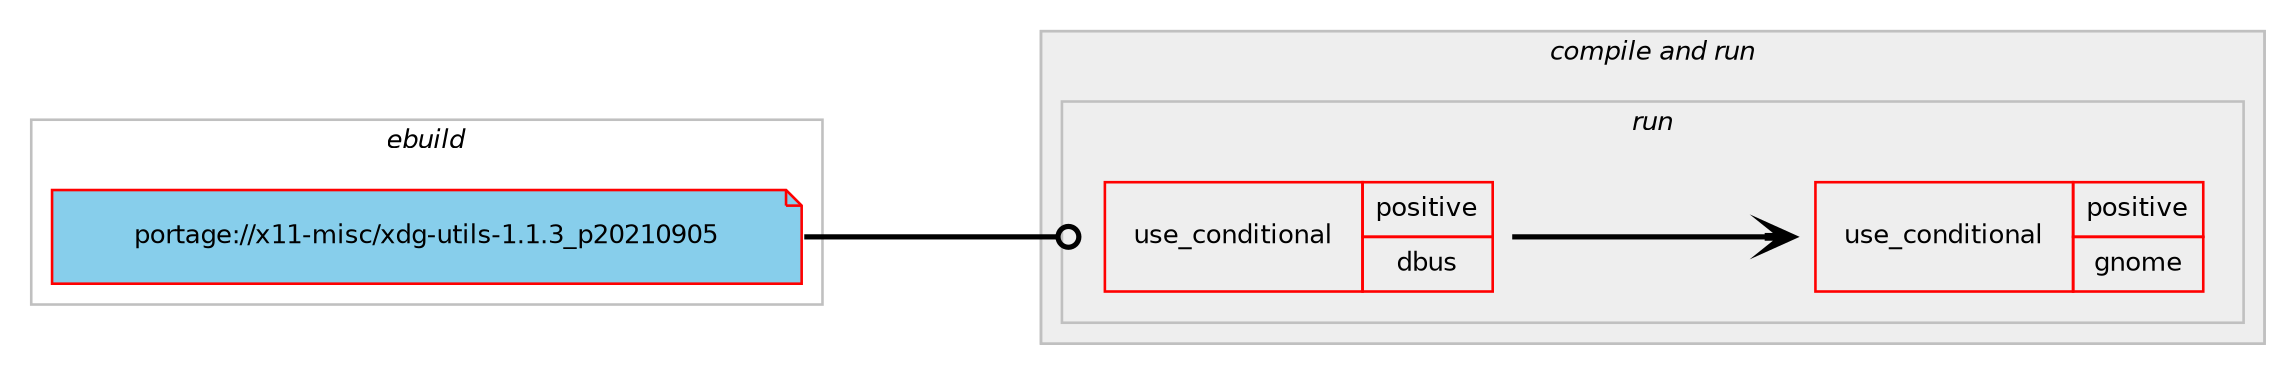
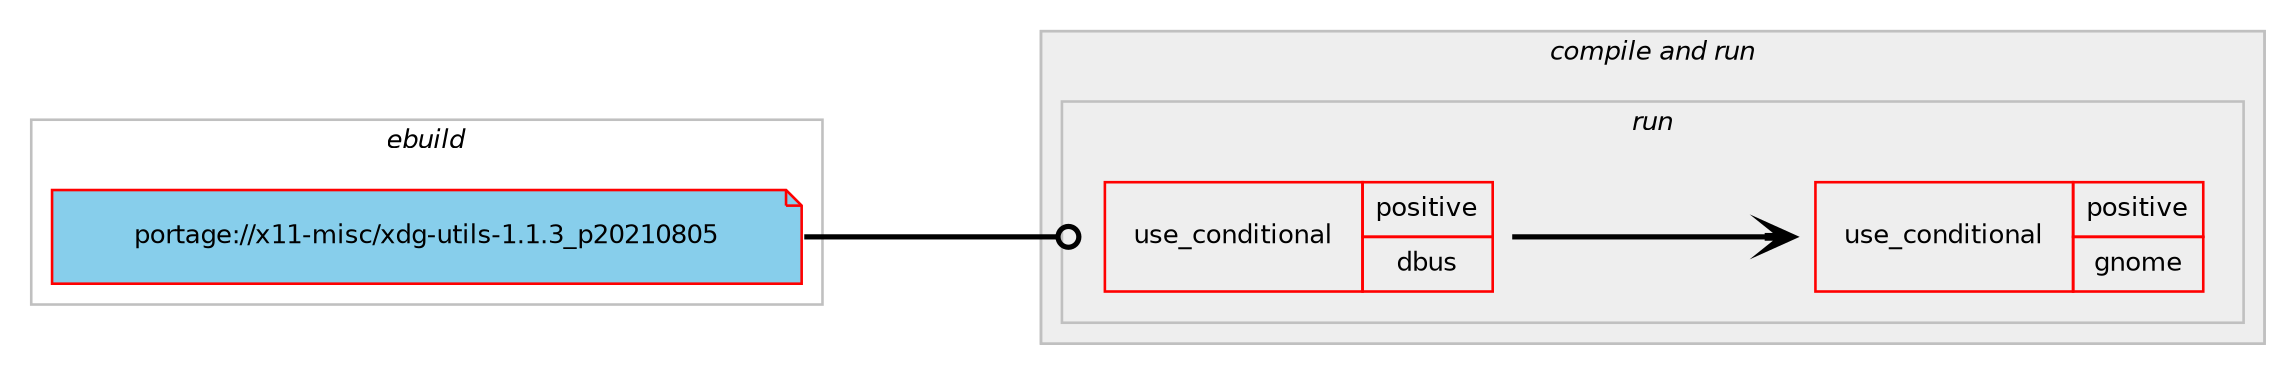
(427, 237) -> (427, 237)
